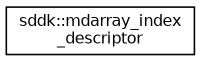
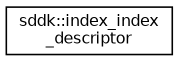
(100, 31) -> (89, 31)
